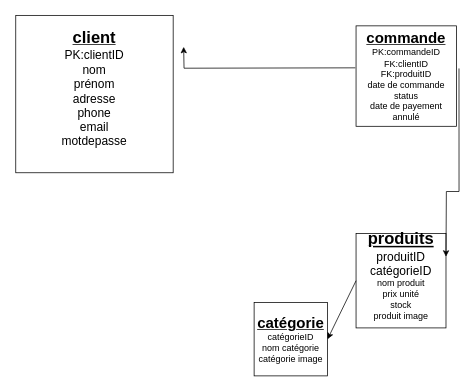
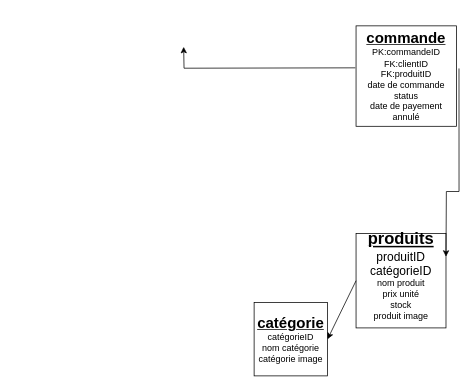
(94, 94) -> none
